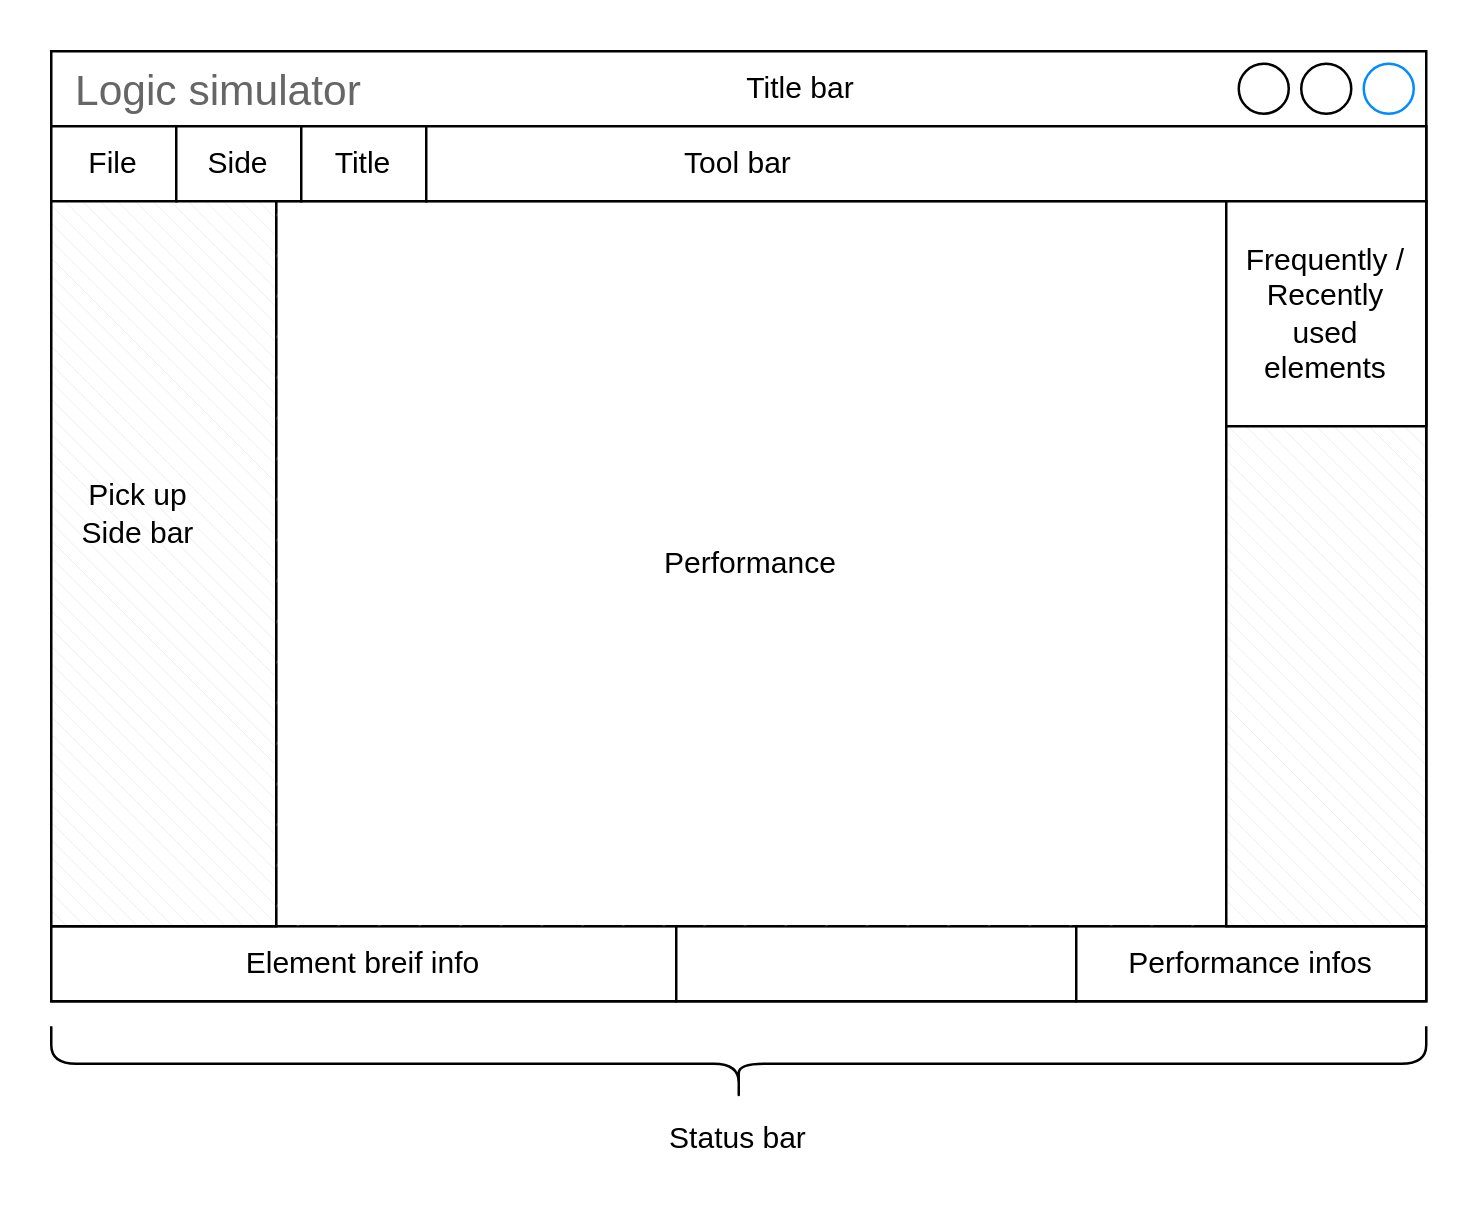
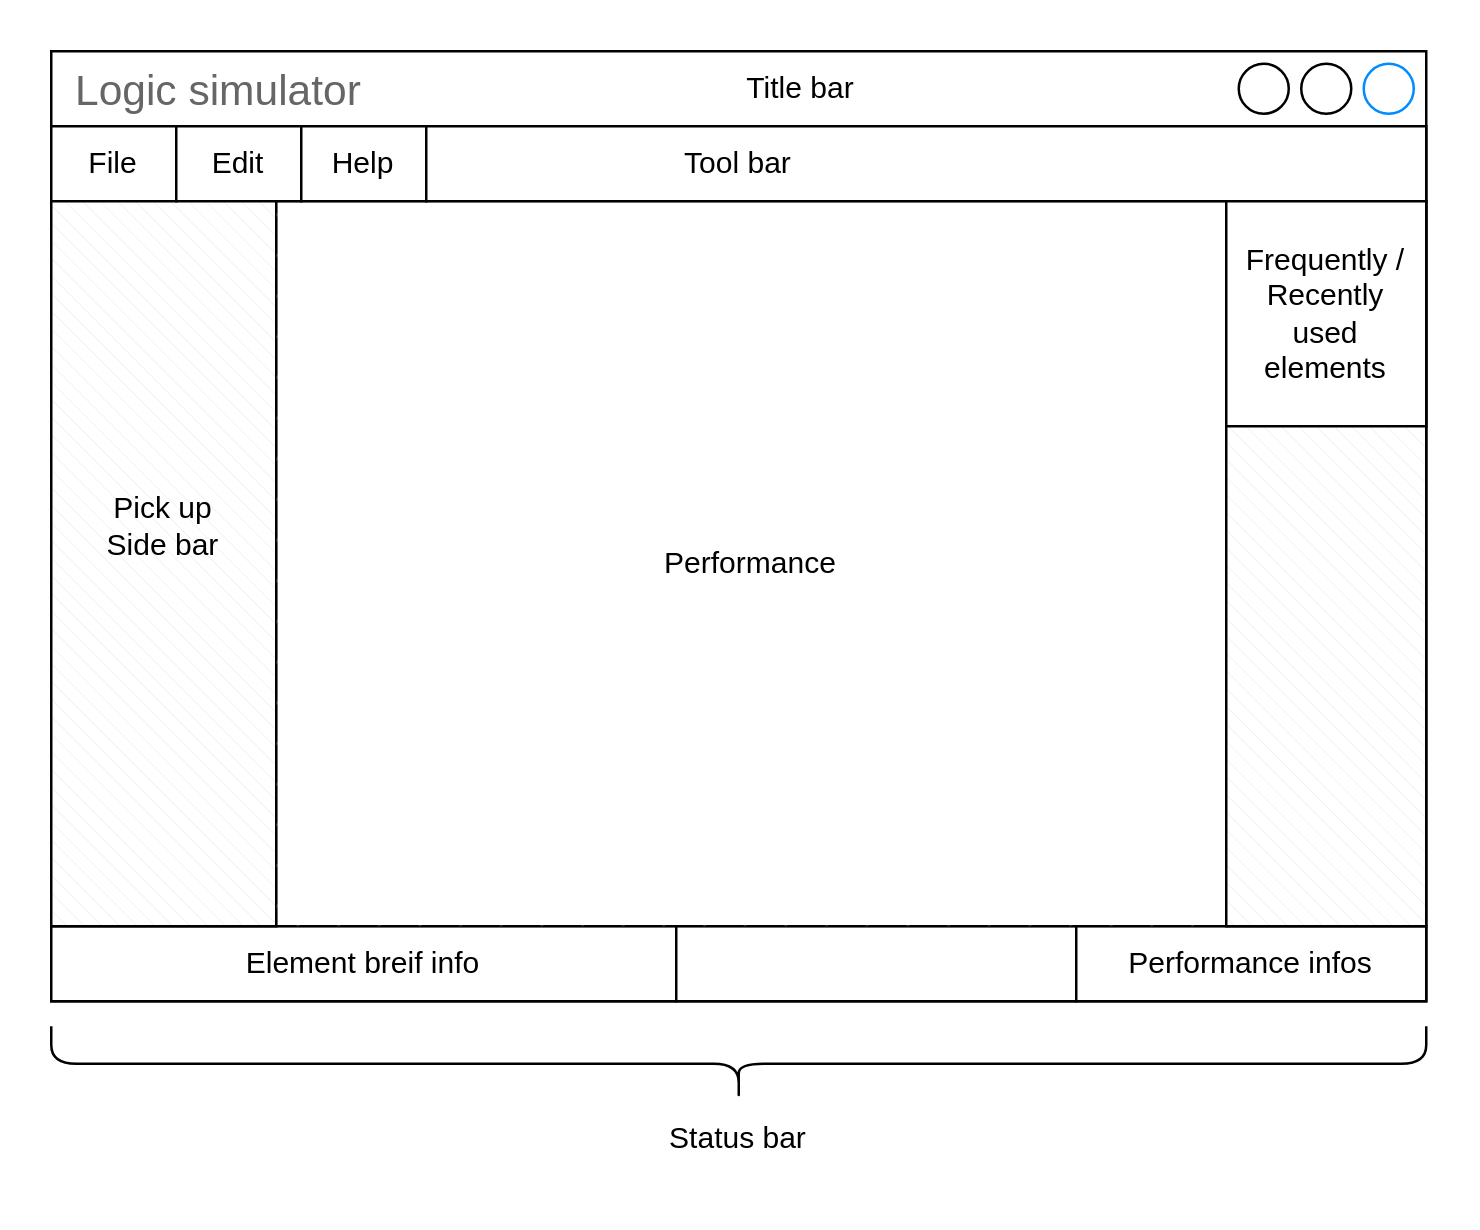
(239, 164) -> (239, 164)
(364, 164) -> (364, 164)
(139, 514) -> (164, 526)
